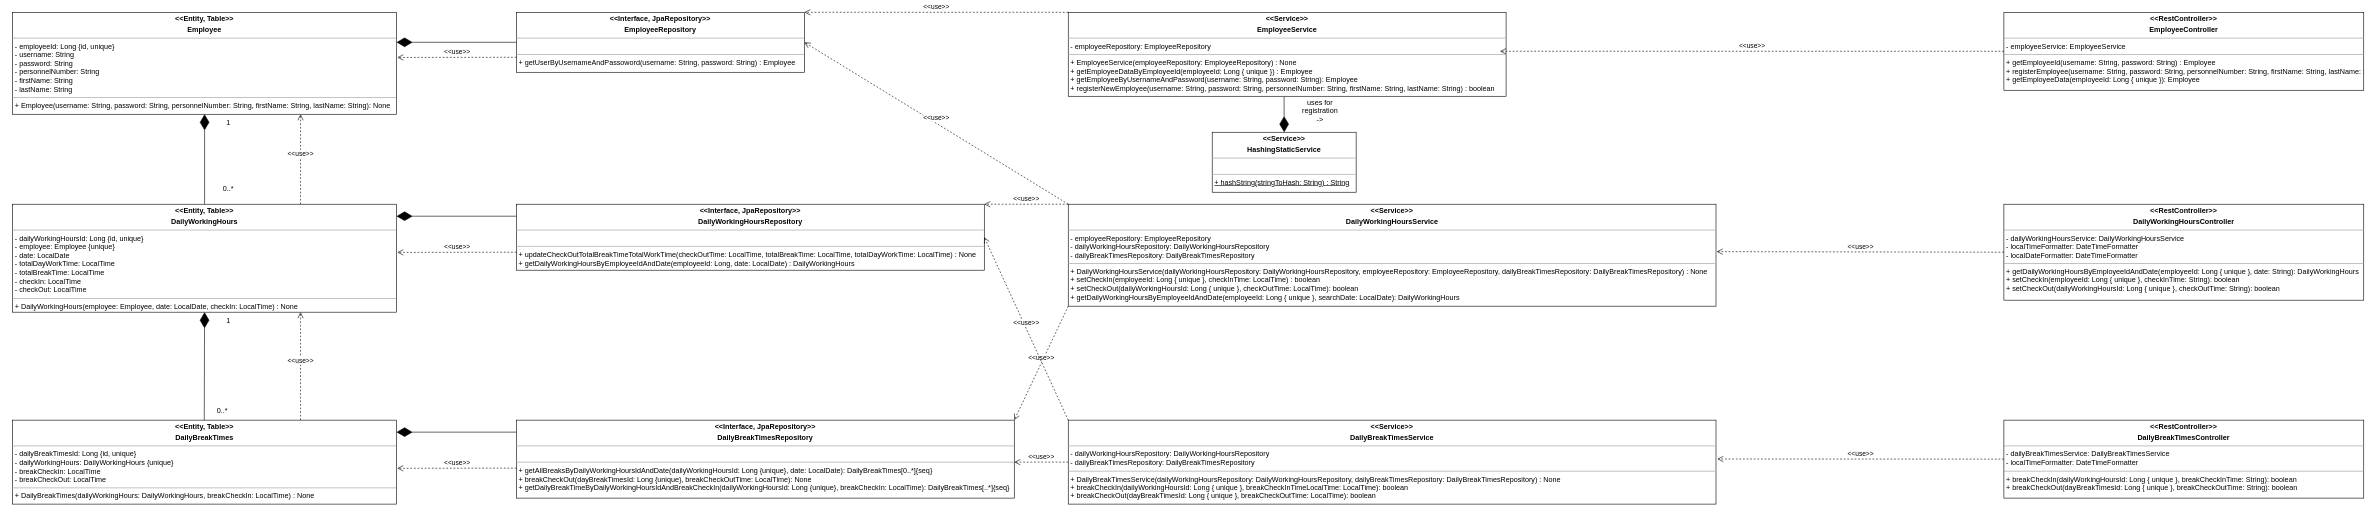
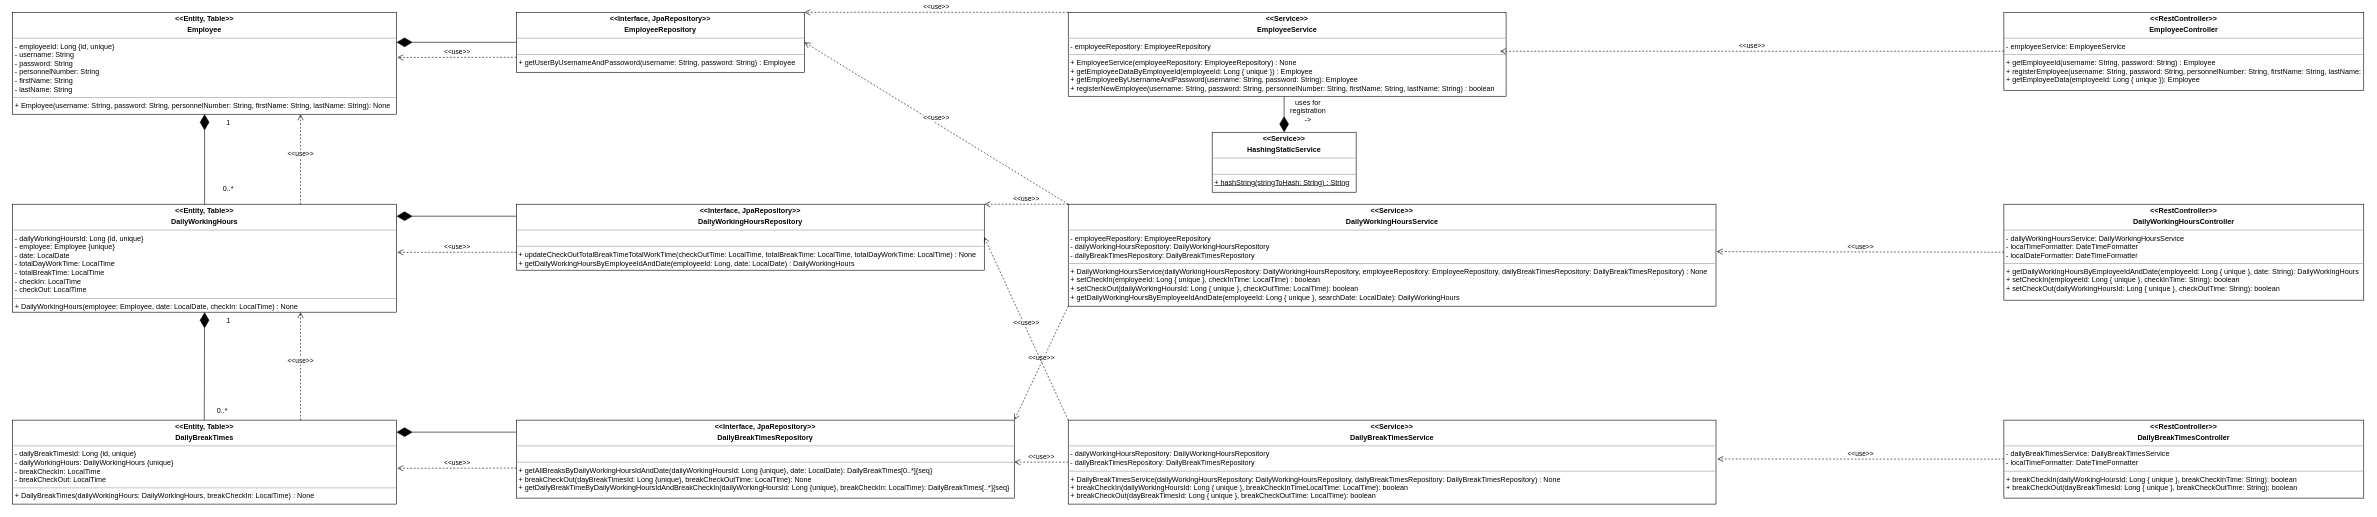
(1320, 111) -> (1308, 111)
